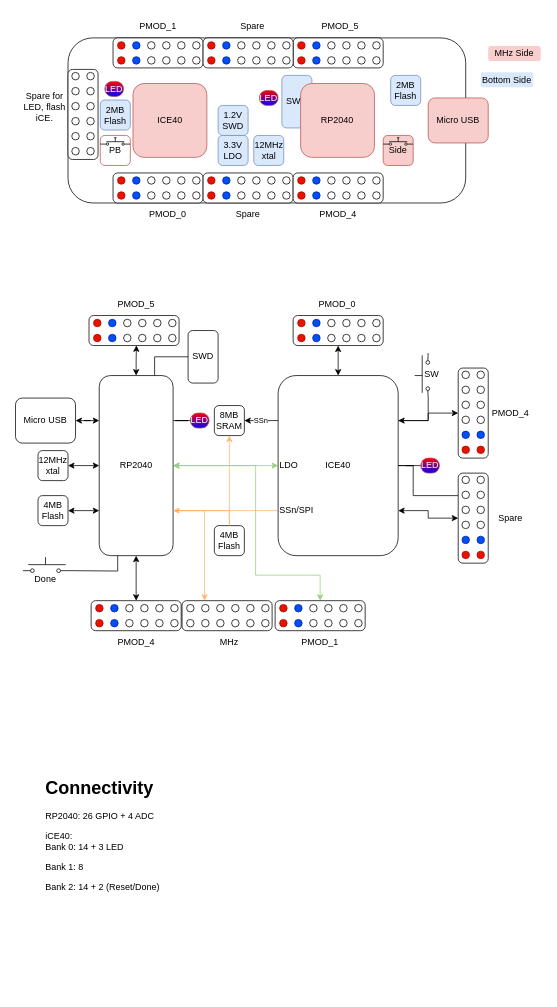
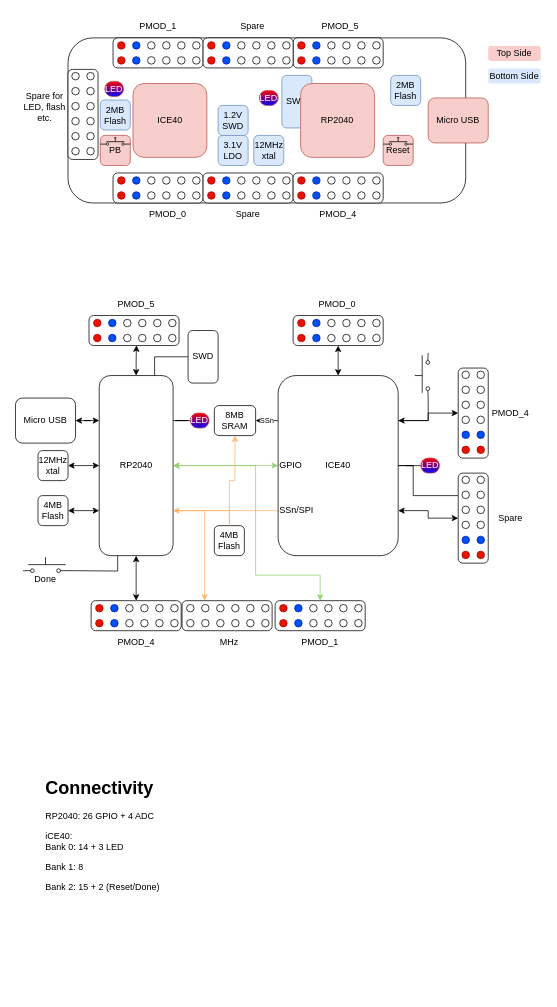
(514, 54) -> (514, 54)
(507, 80) -> (514, 76)
(45, 107) -> (45, 107)
(115, 150) -> (115, 150)
(233, 150) -> (233, 150)
(398, 150) -> (398, 150)
(432, 374) -> none
(229, 420) -> (235, 420)
(287, 465) -> (289, 465)
(106, 798) -> (106, 798)
